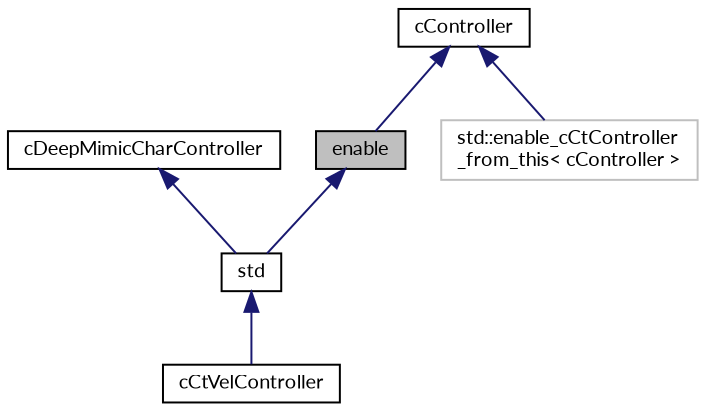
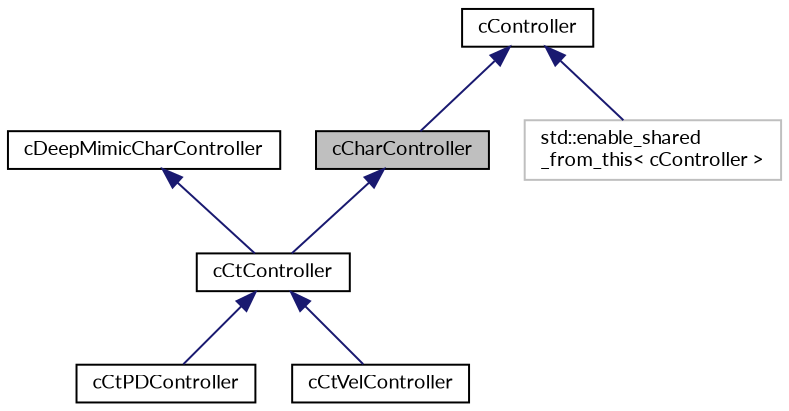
(361, 150) -> (402, 150)
(569, 150) -> (653, 150)
(251, 272) -> (273, 272)
none -> (166, 384)
